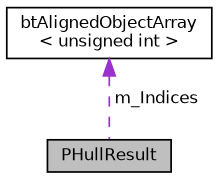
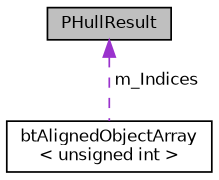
(109, 108) -> (109, 89)
